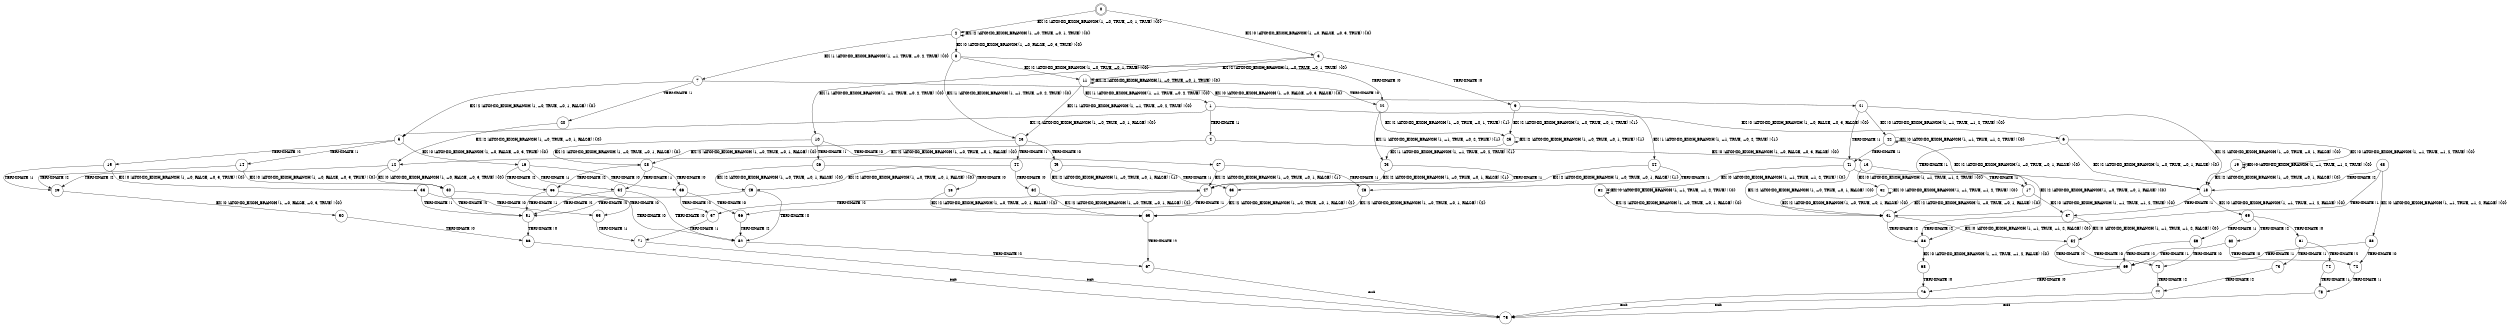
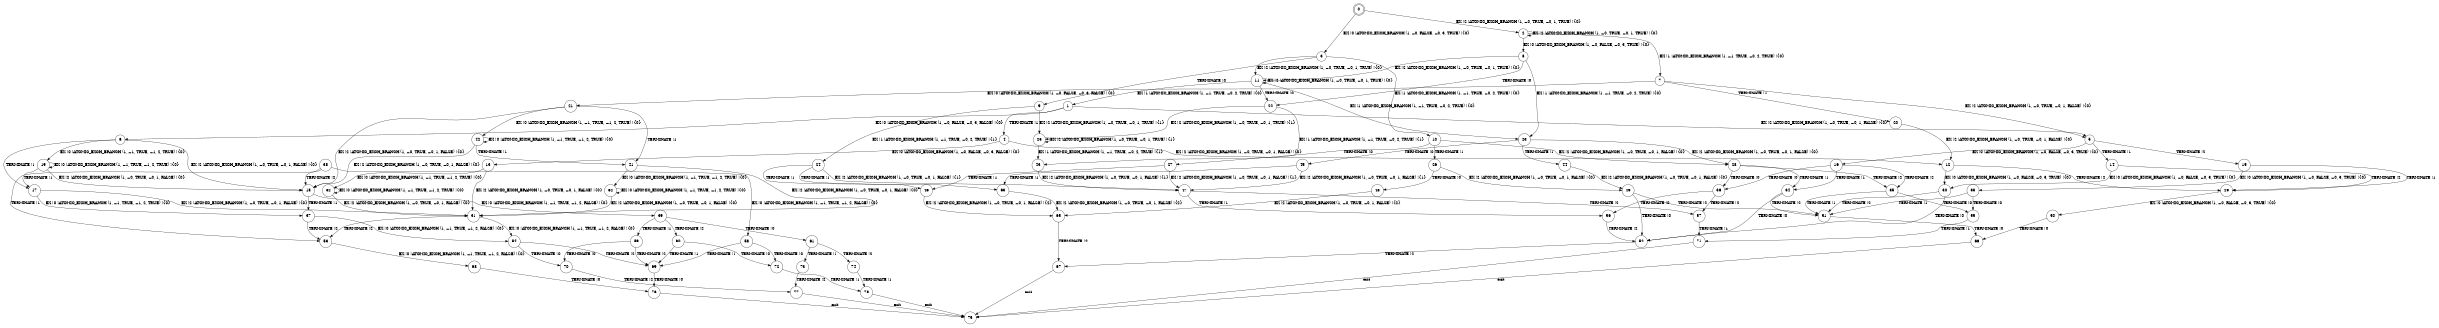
(1917, 174) -> (26, 174)
(1509, 180) -> (888, 184)
(1034, 191) -> none
